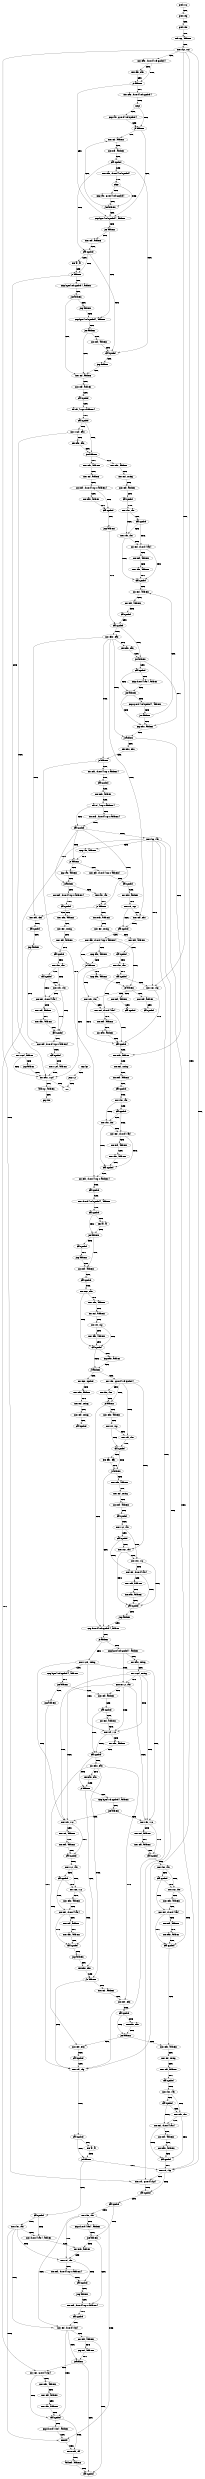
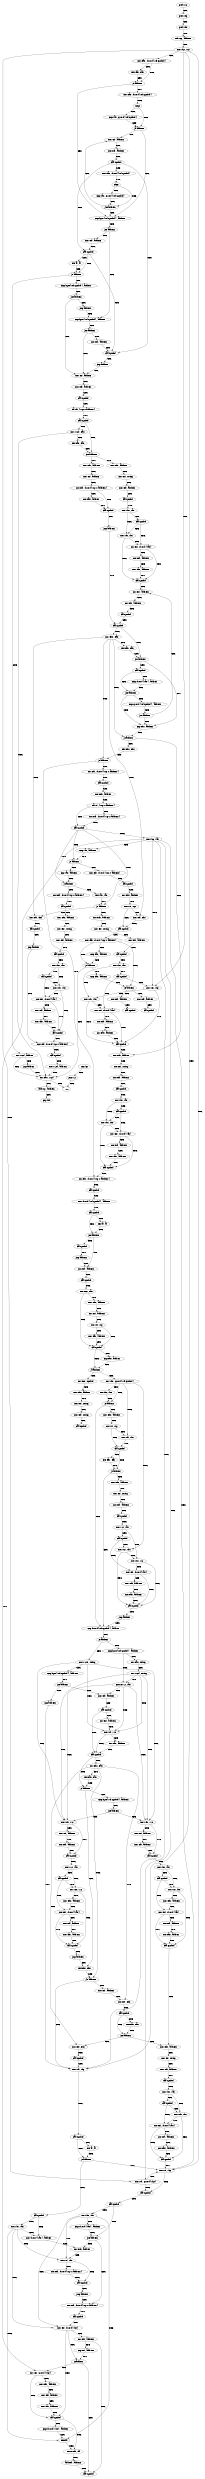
(157, 2176) -> (151, 2175)
